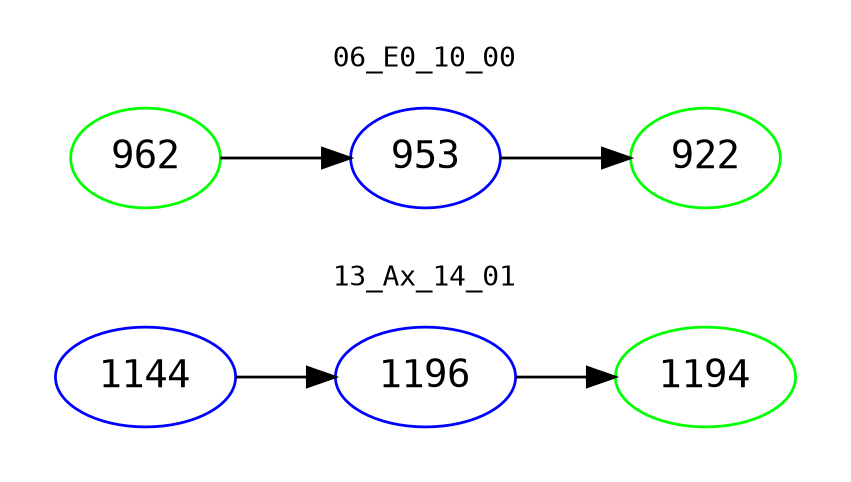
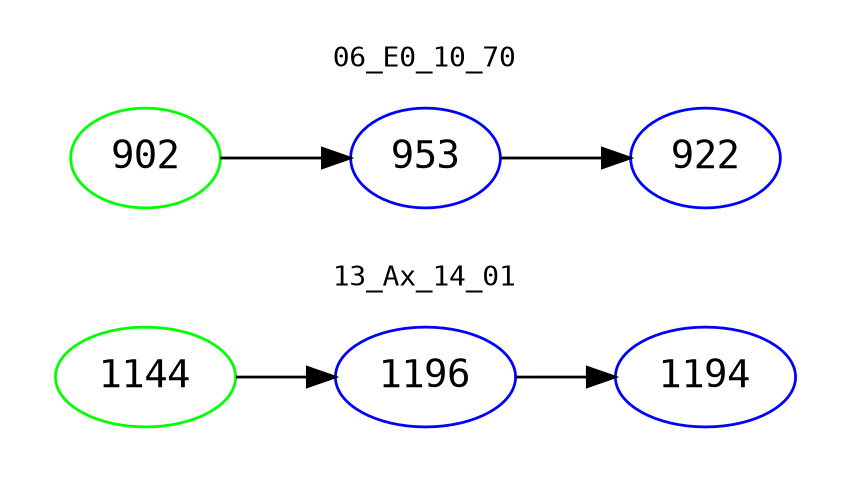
(426, 60) -> (426, 60)
(146, 158) -> (146, 158)
(706, 158) -> (706, 158)
(146, 377) -> (146, 377)
(706, 377) -> (706, 377)
